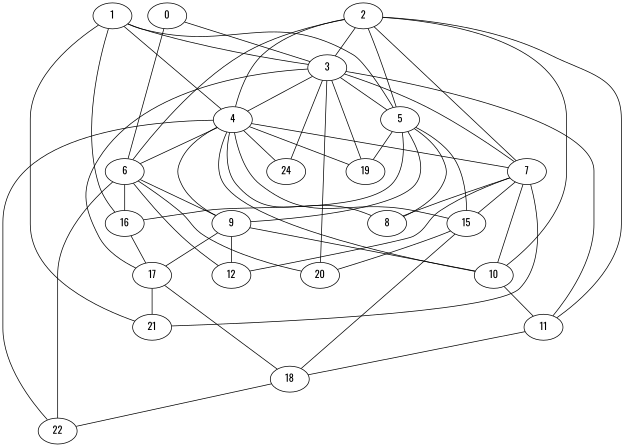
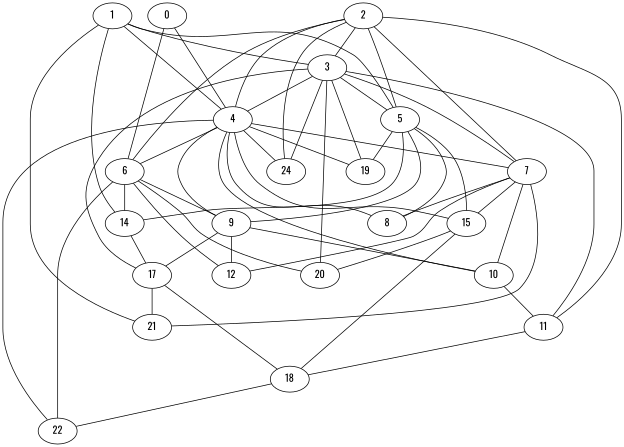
(247, 42) -> (200, 68)
(560, 89) -> (291, 78)
(125, 223) -> (125, 223)
